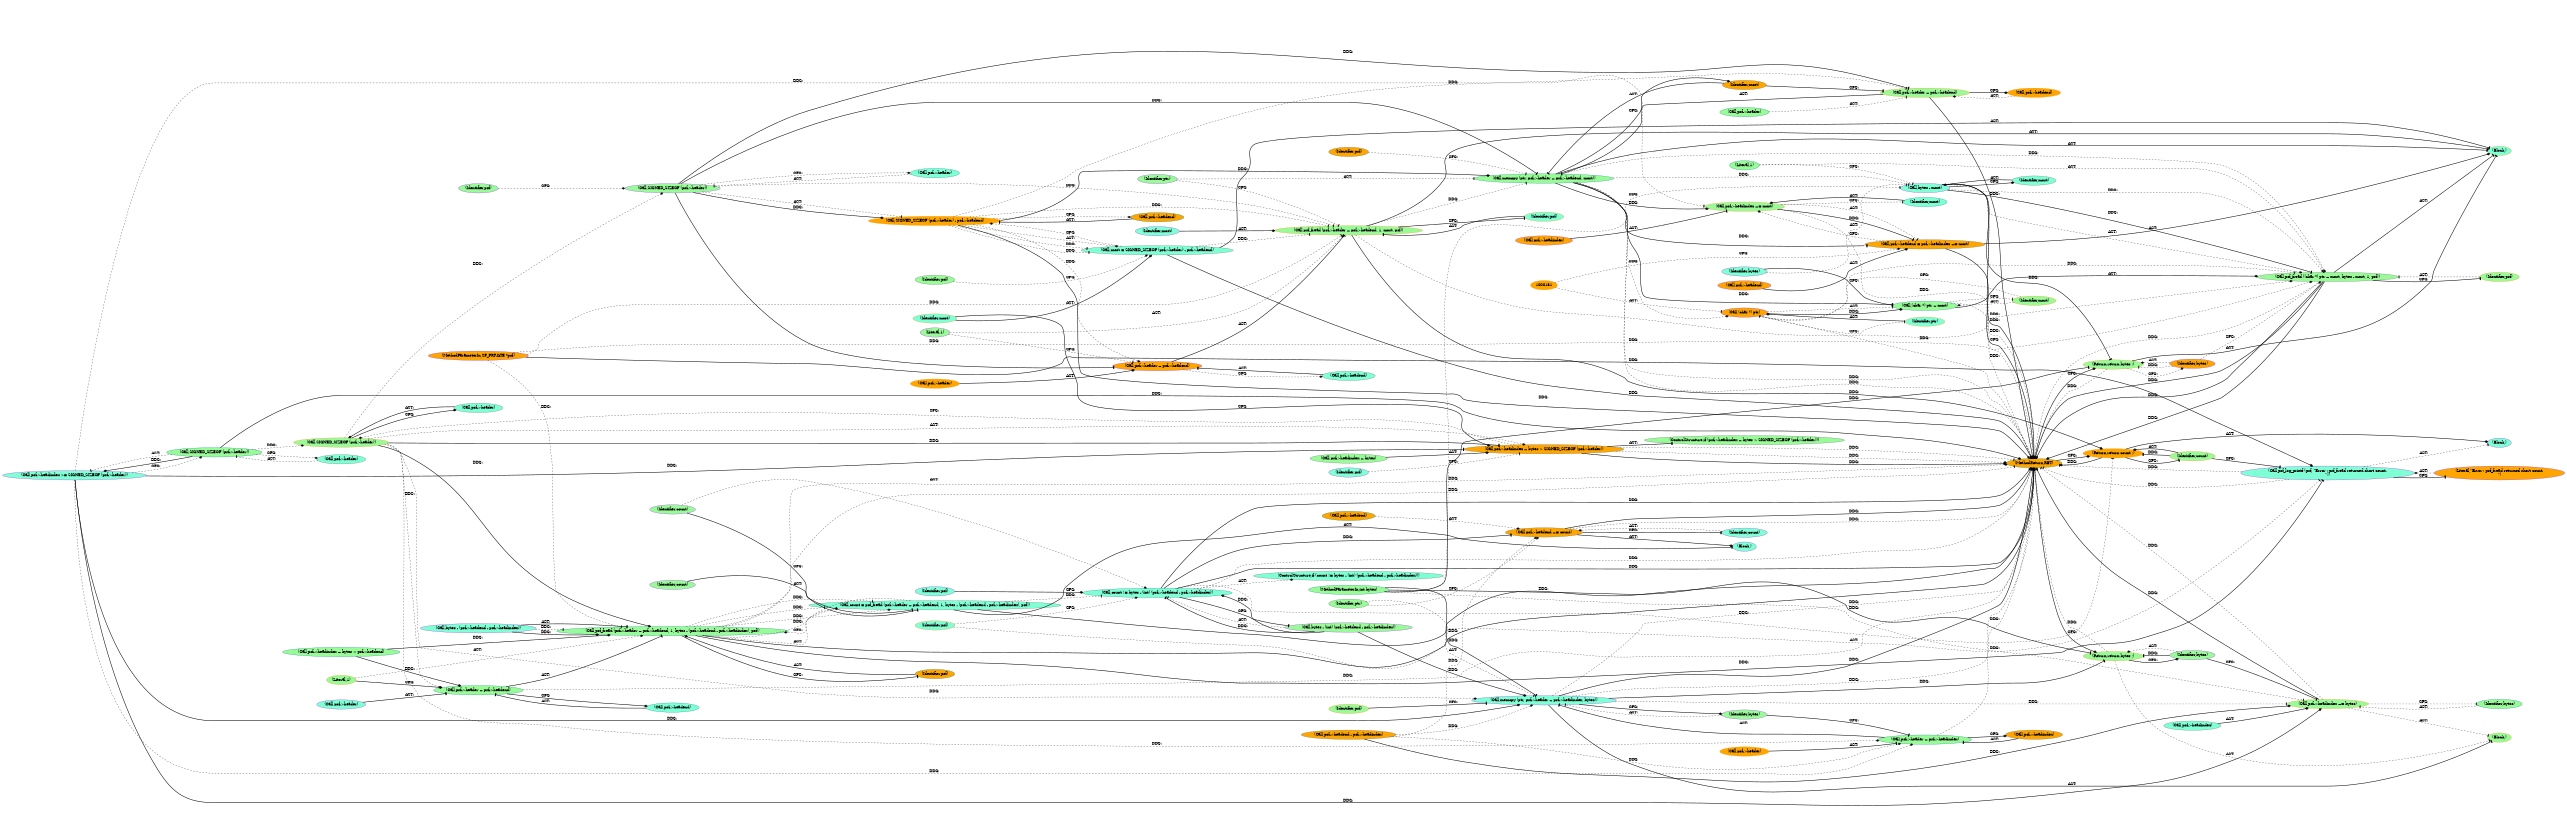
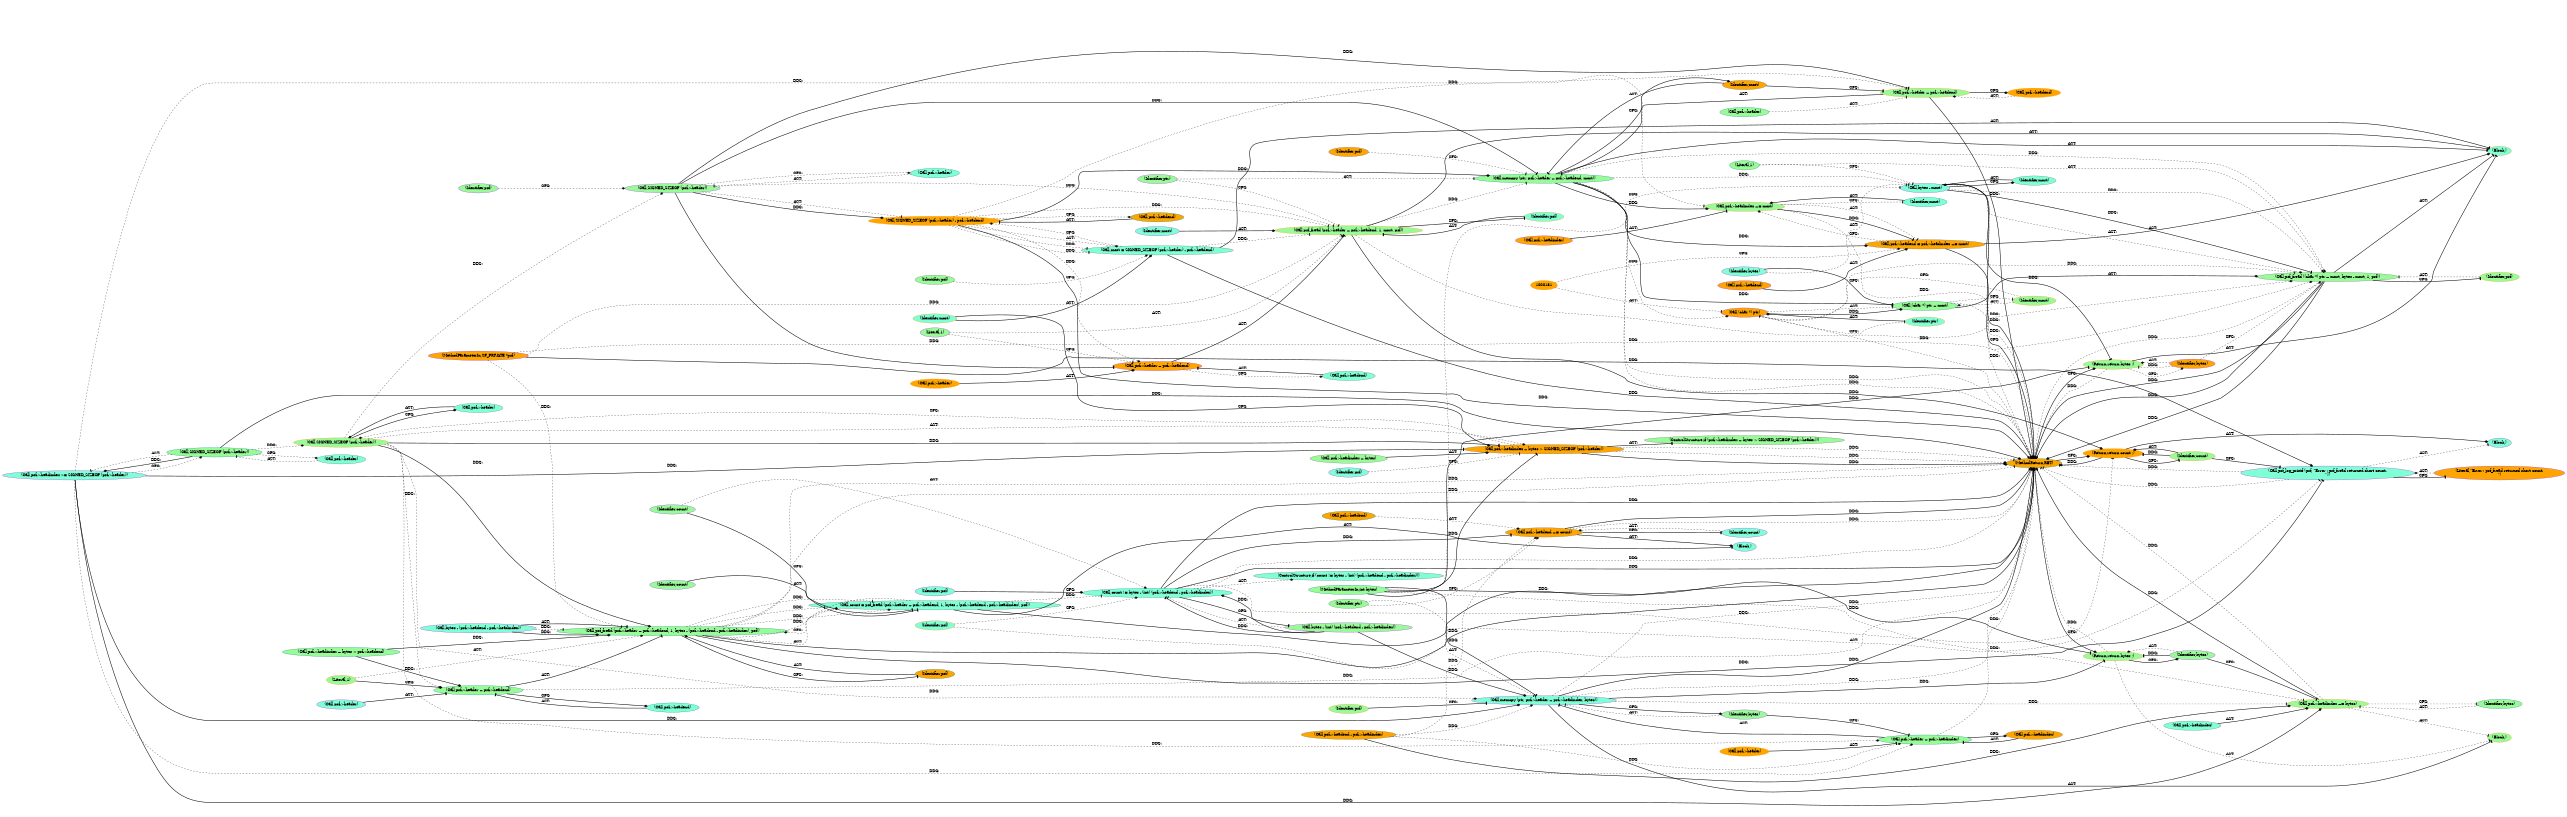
(1704, 244) -> (1704, 244)
none -> (1457, 544)
